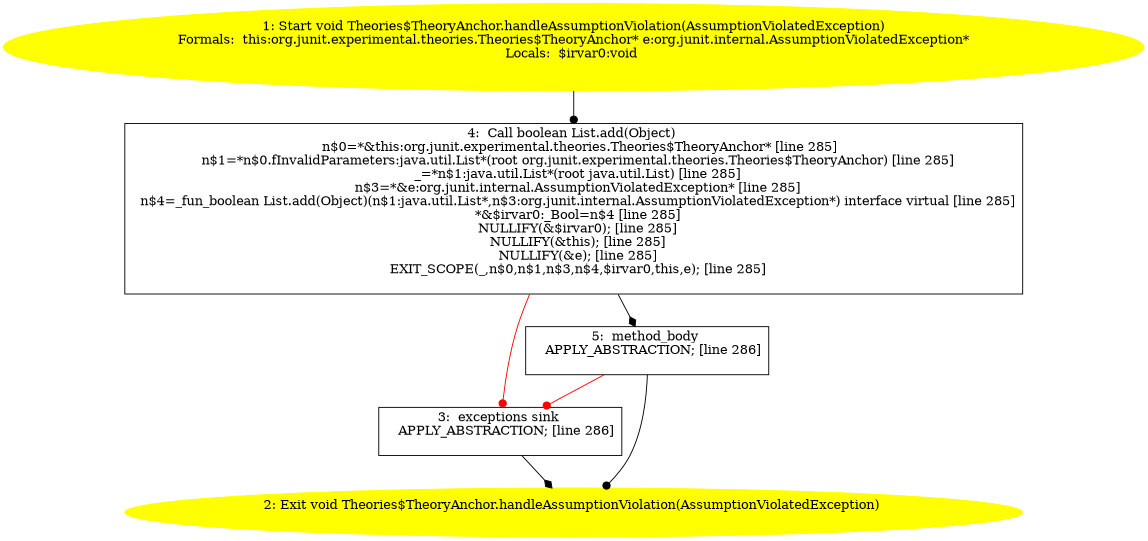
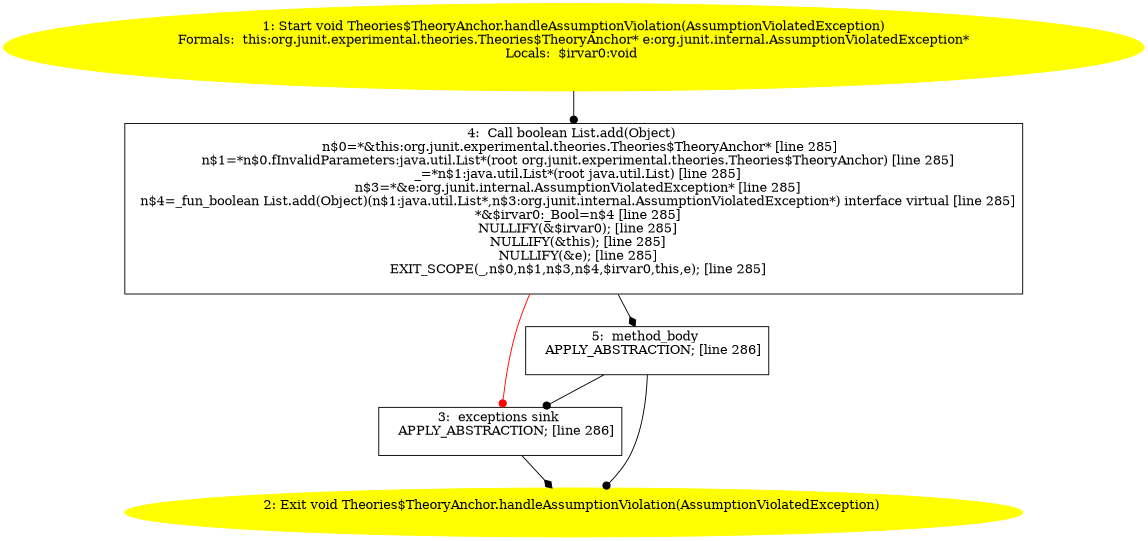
(577, 389) -> (577, 389)
